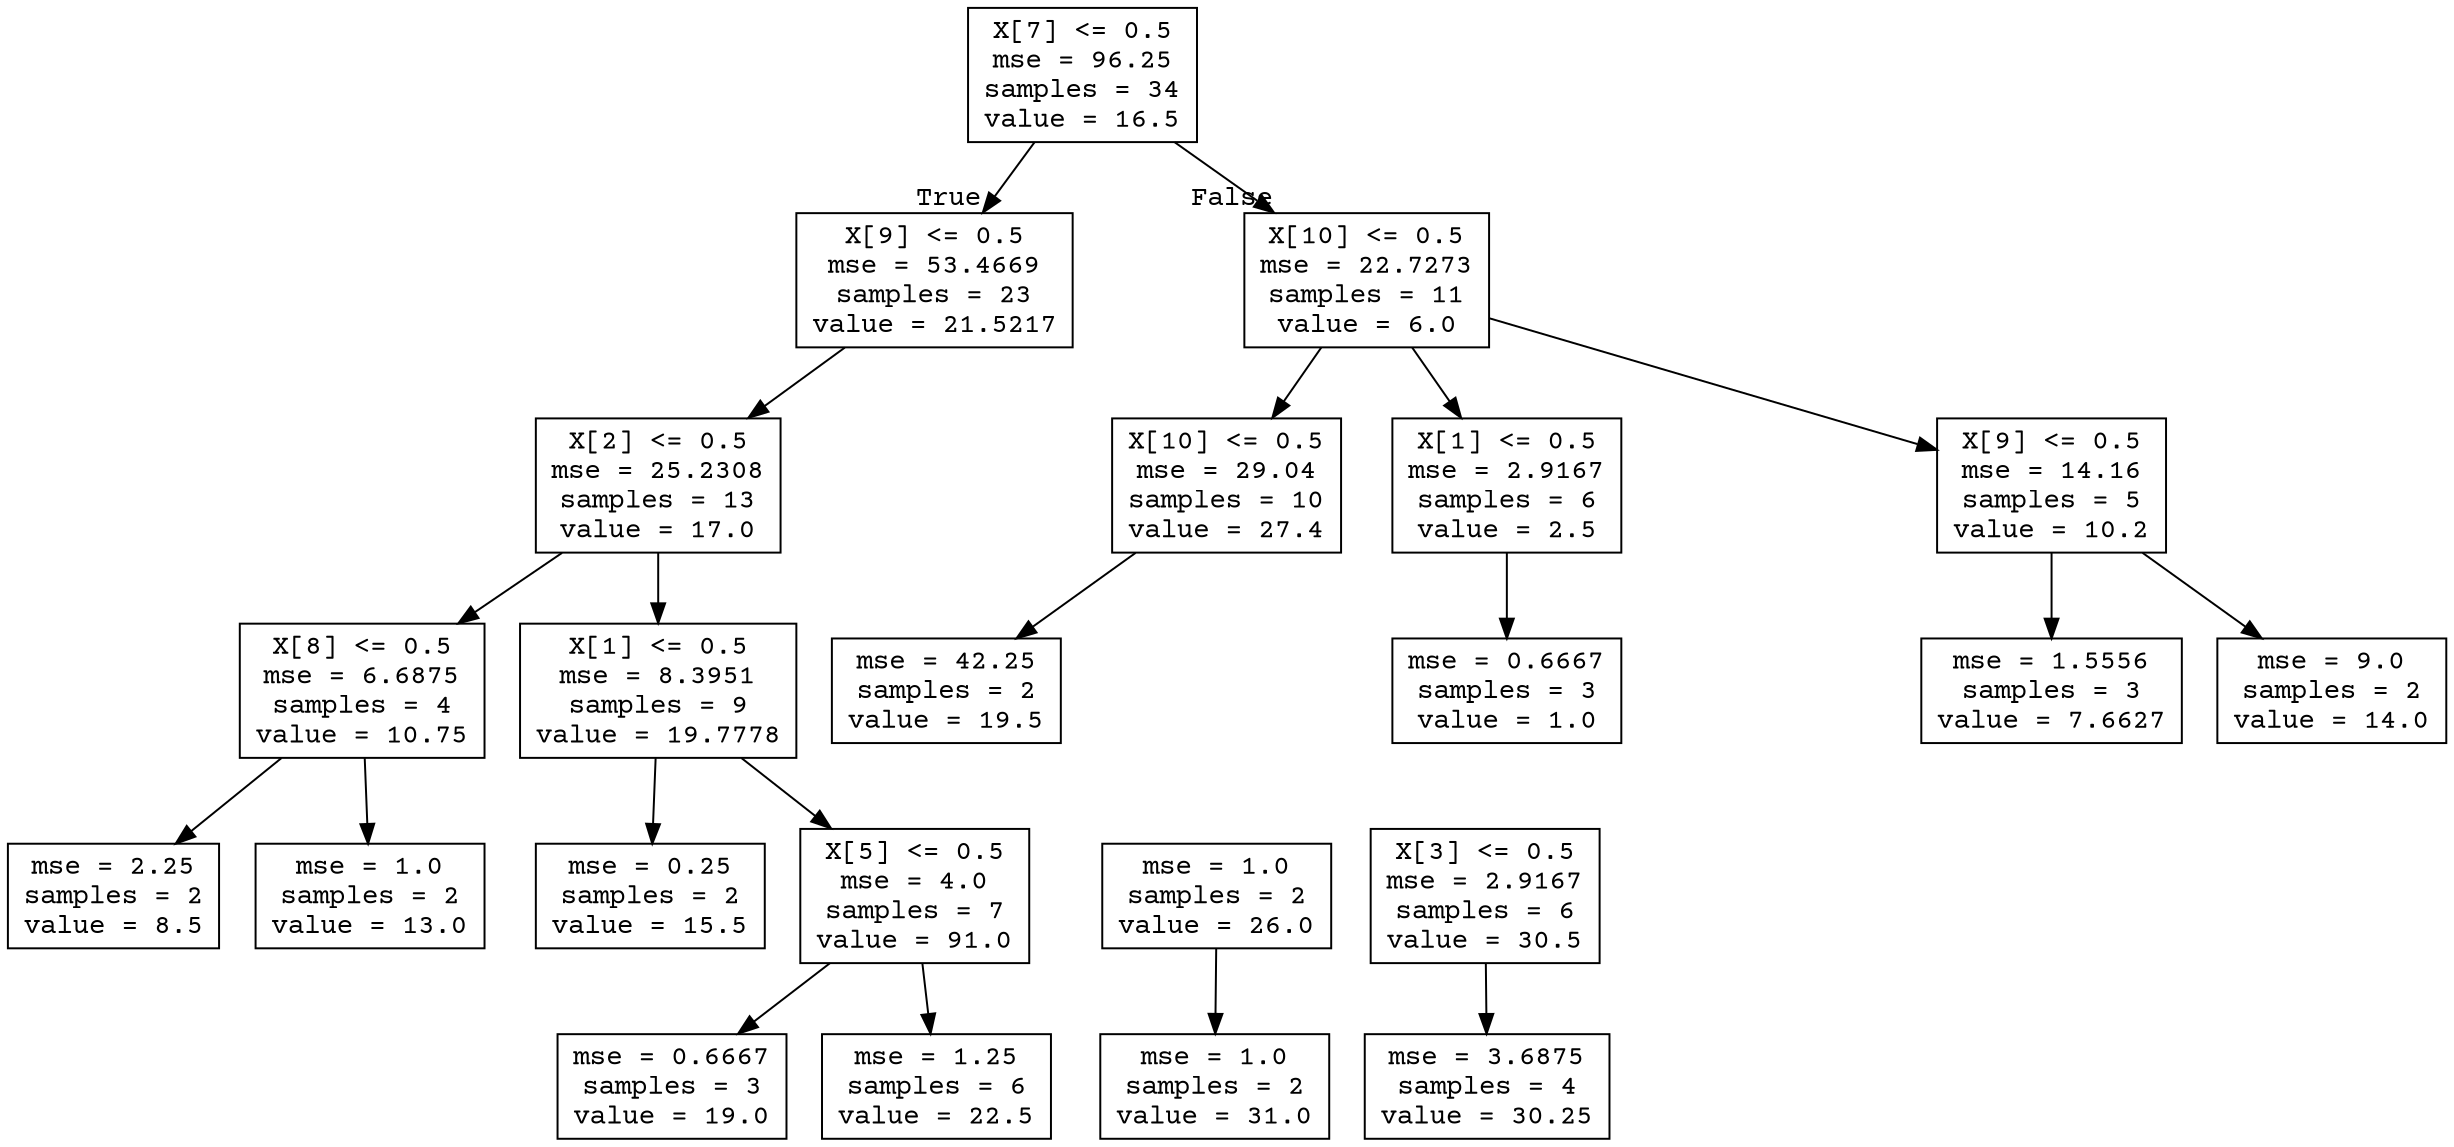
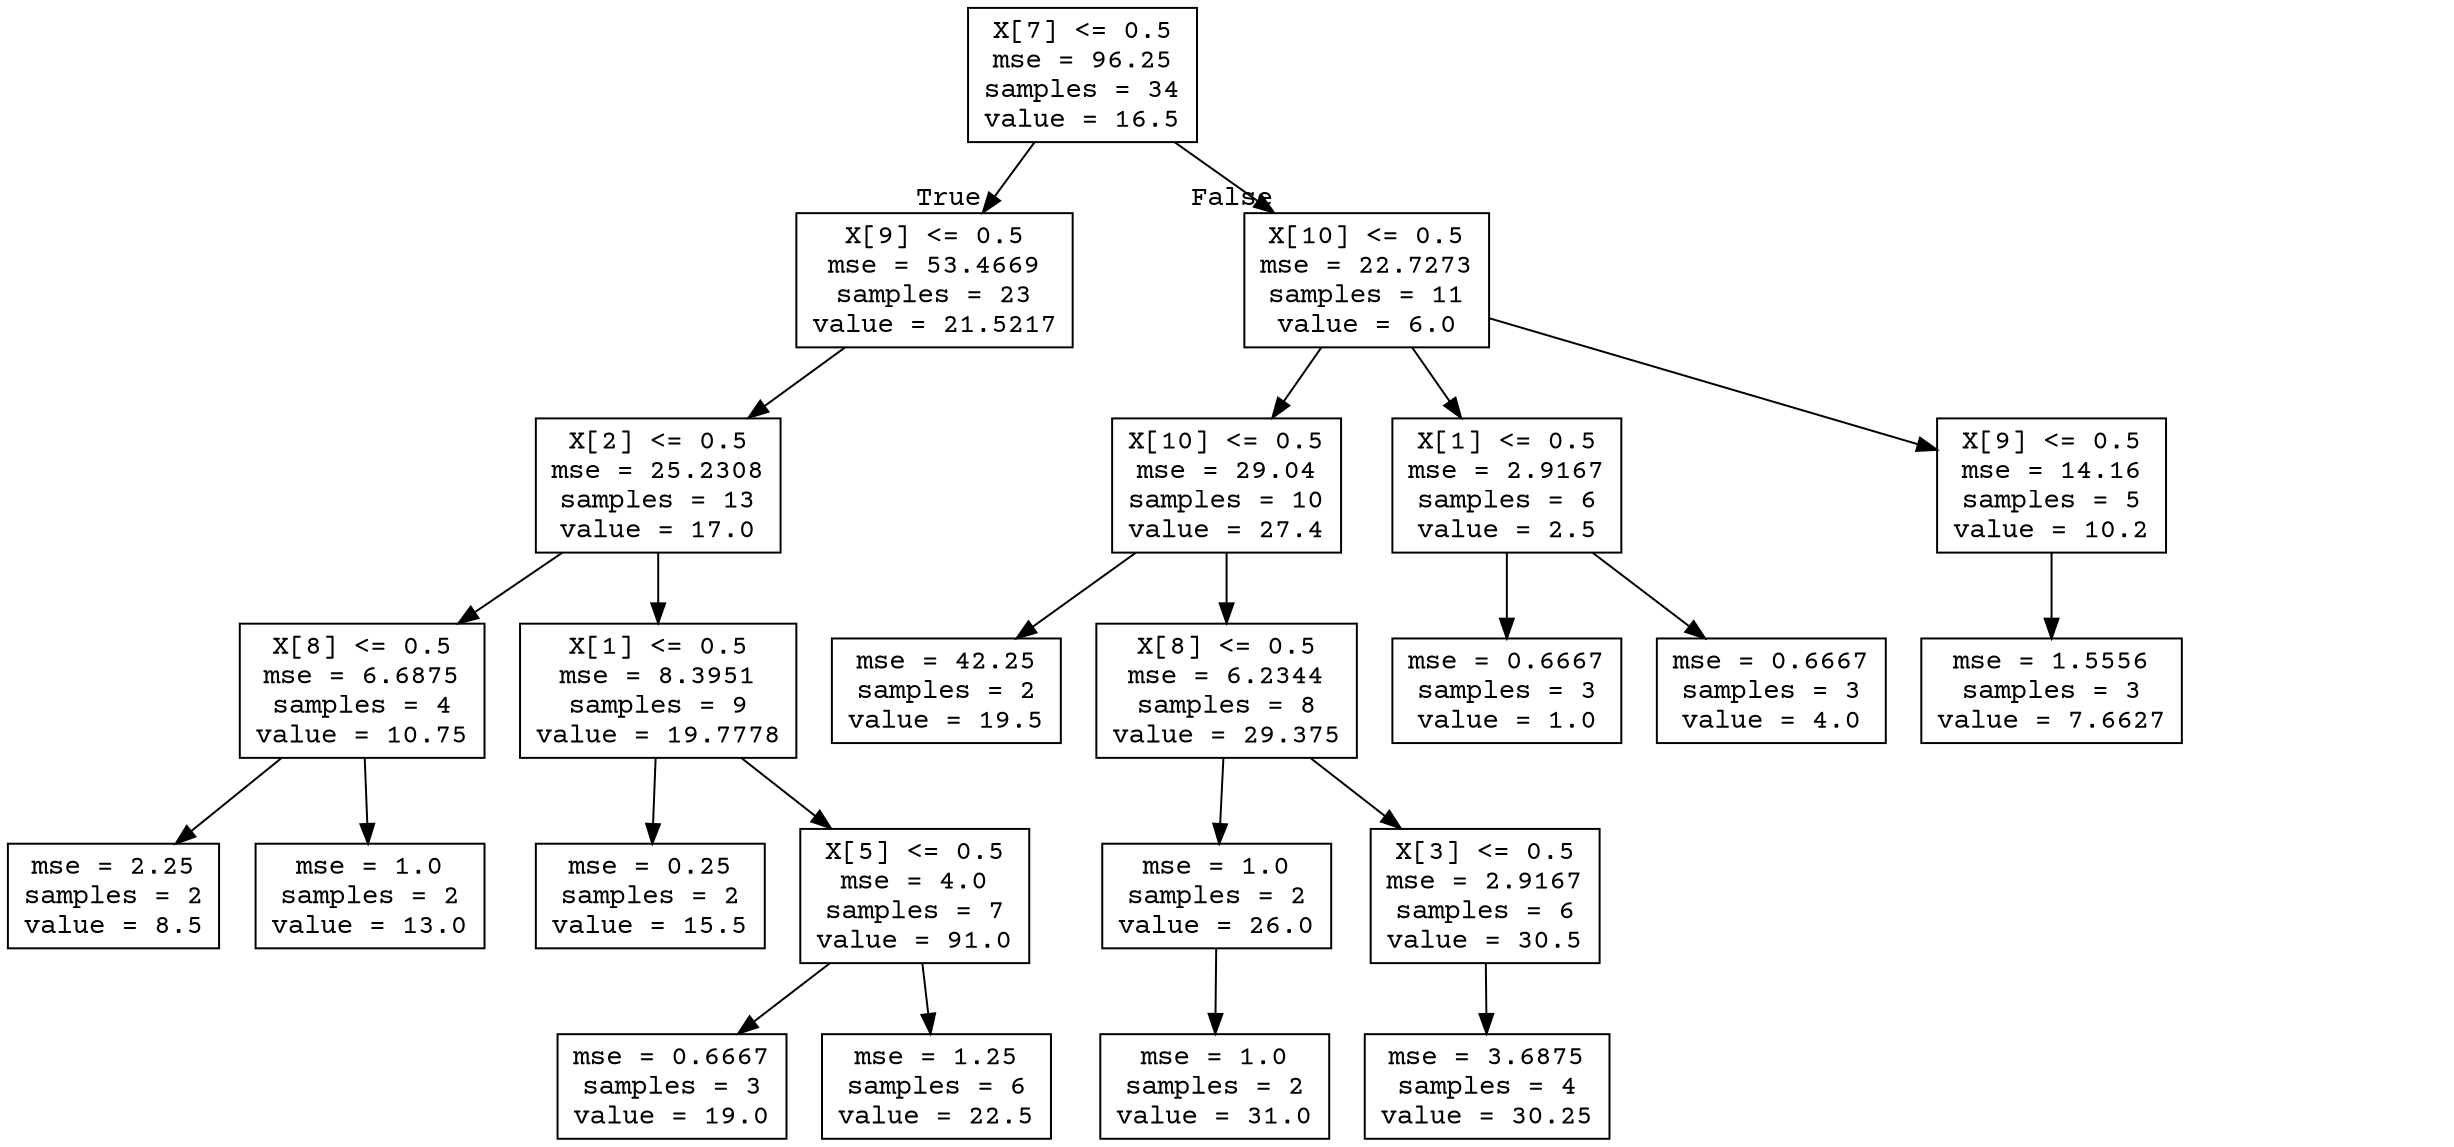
none -> (1227, 691)
none -> (1771, 691)
(2332, 691) -> none
